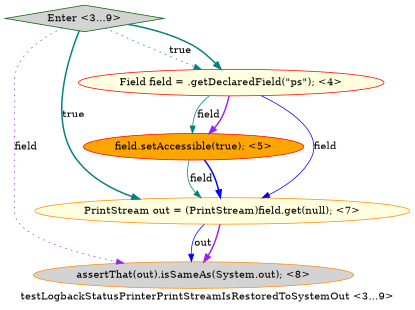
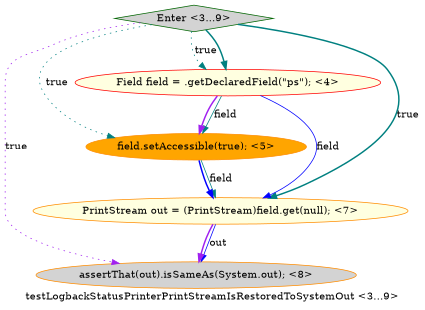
none -> (48, 62)
(26, 147) -> (17, 147)
(194, 147) -> (196, 147)
